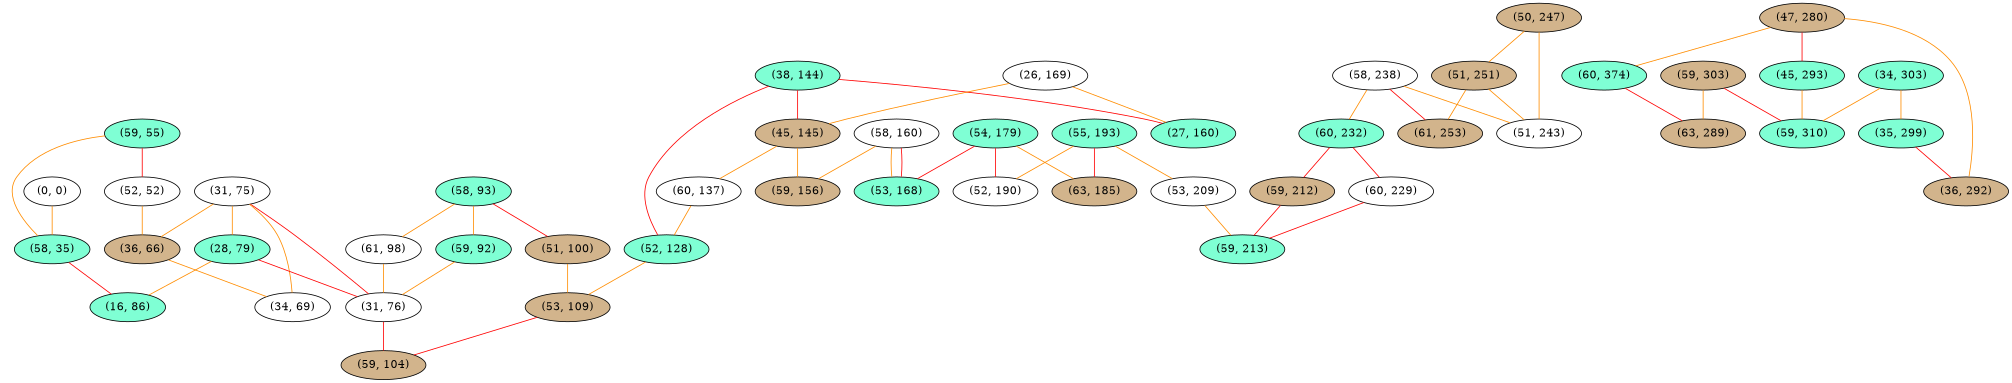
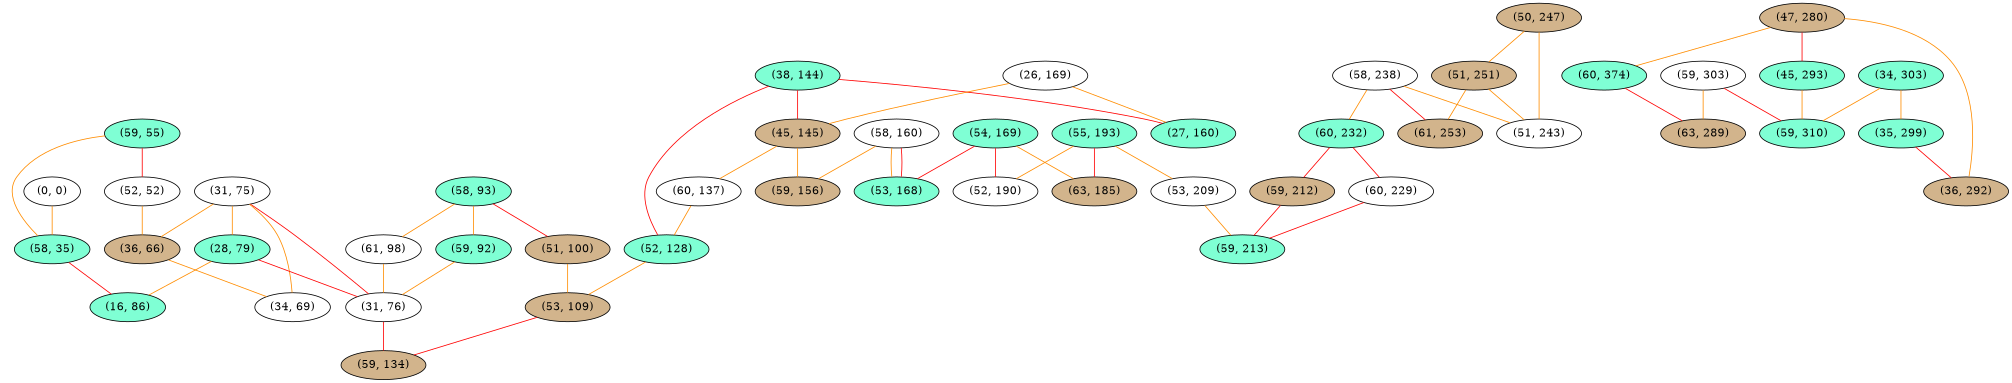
(1703, 76) -> (1703, 76)
(995, 133) -> (995, 133)
(383, 365) -> (383, 365)
